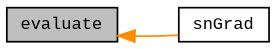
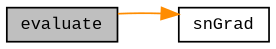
(157, 36) -> (139, 13)
